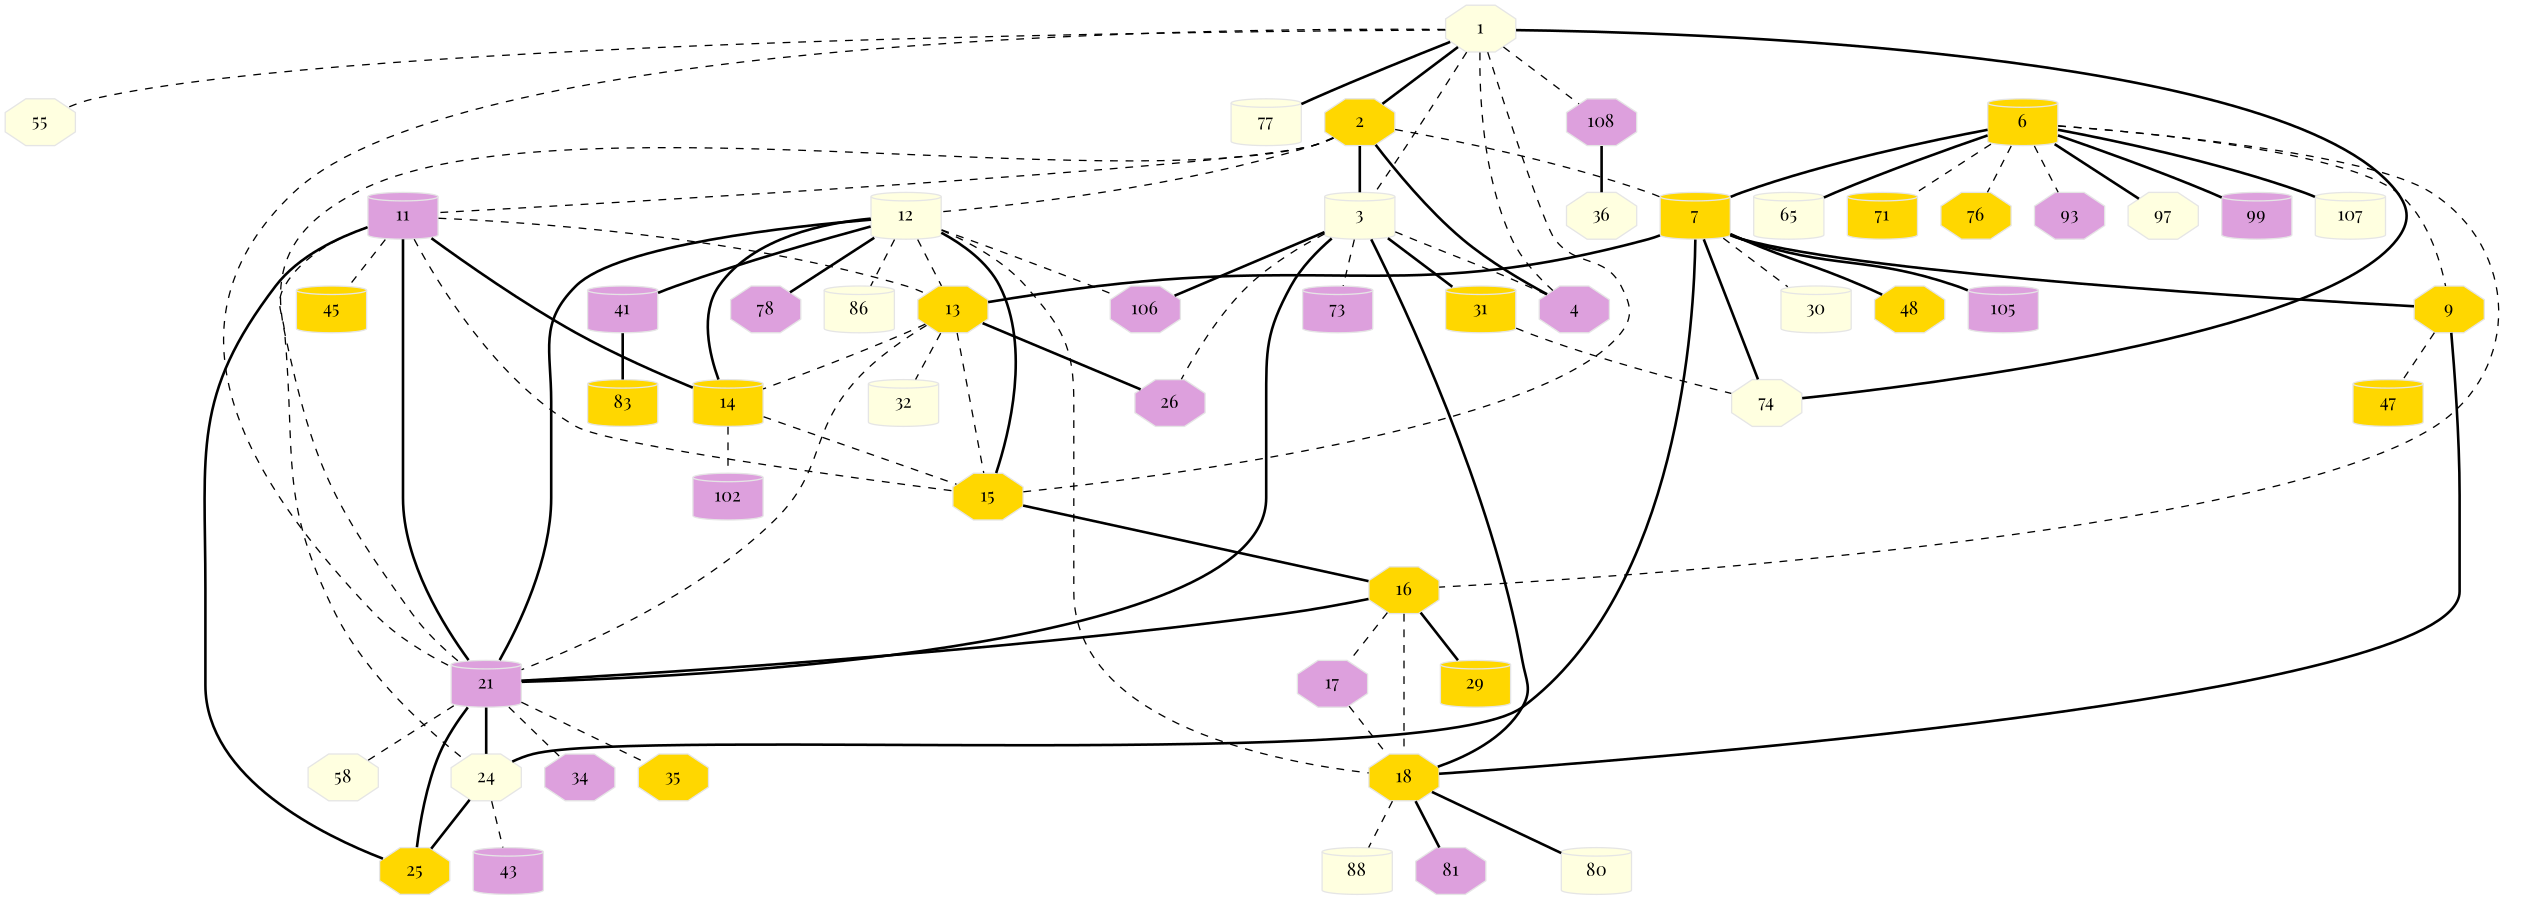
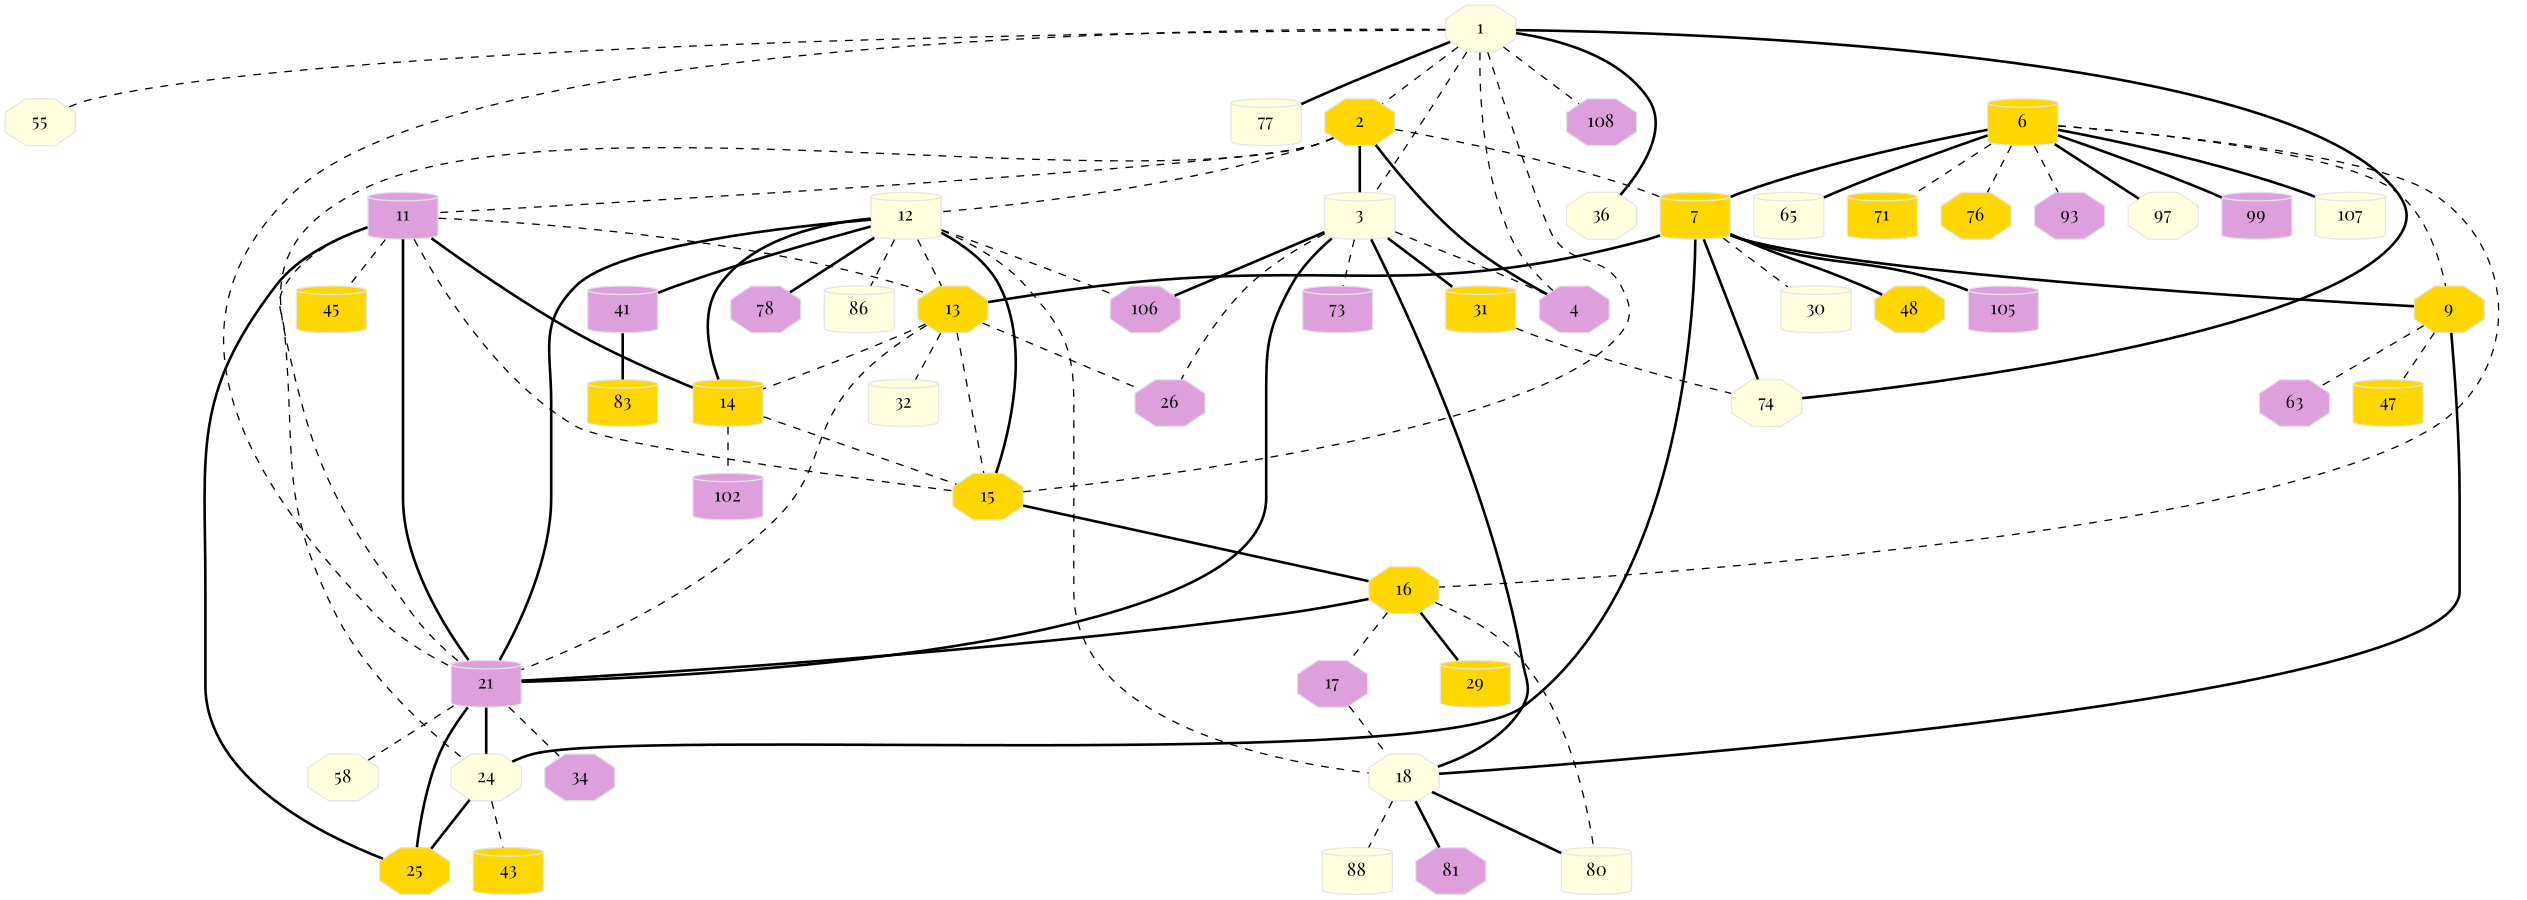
(1420, 75) -> (1420, 75)
(1602, 169) -> (1634, 82)
(1058, 355) -> (1058, 355)
none -> (2294, 403)
(1404, 684) -> (1549, 701)
(673, 777) -> none
(1404, 777) -> (1404, 777)
(508, 871) -> (508, 871)
